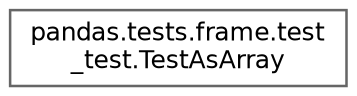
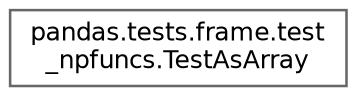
(178, 48) -> (178, 48)
